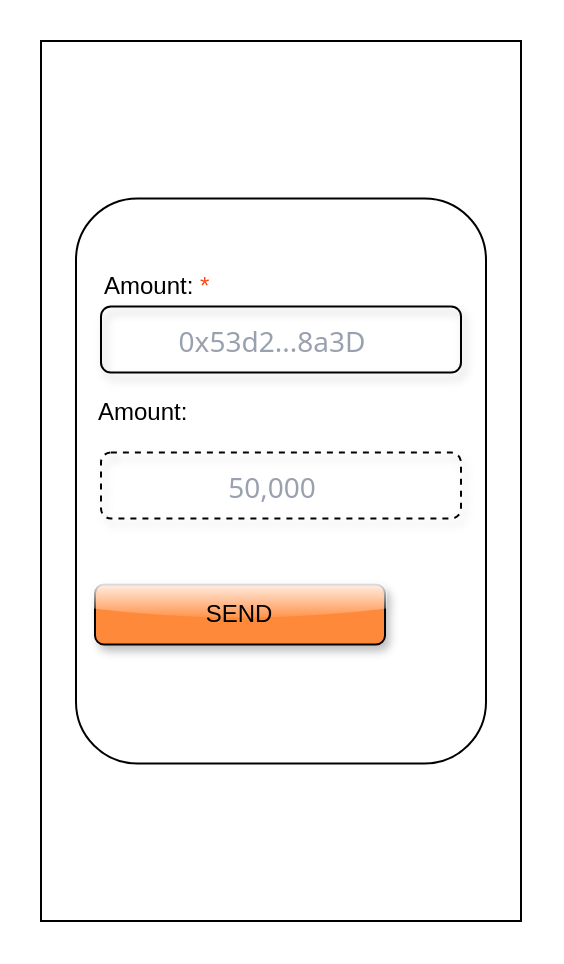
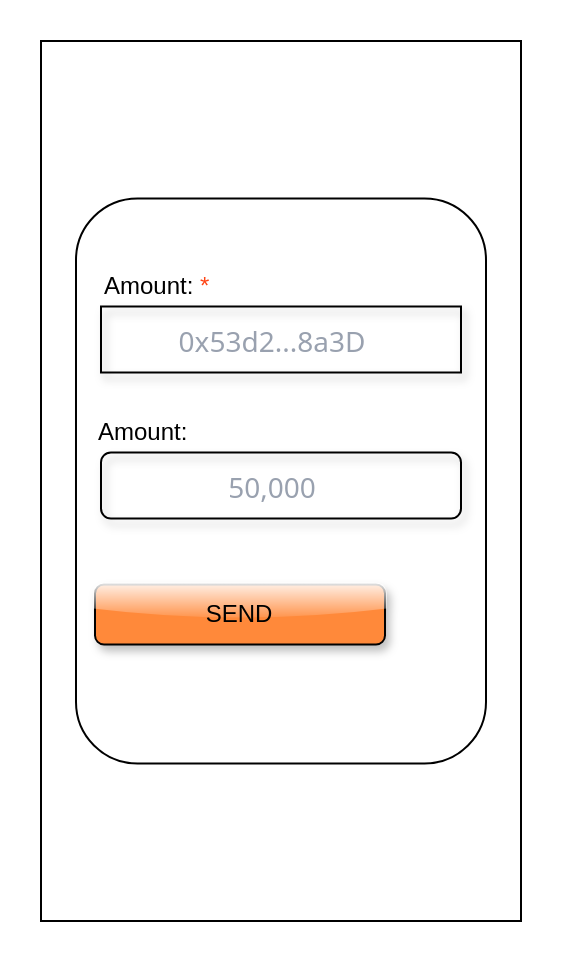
(281, 340) -> (281, 340)
(264, 413) -> (264, 433)
(281, 486) -> (281, 486)
